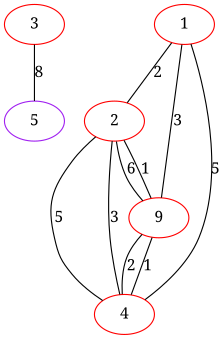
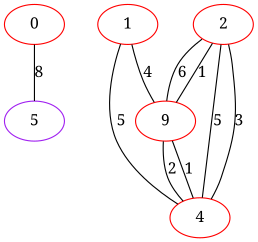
(34, 24) -> (34, 24)
(149, 73) -> none
(178, 121) -> (148, 73)
